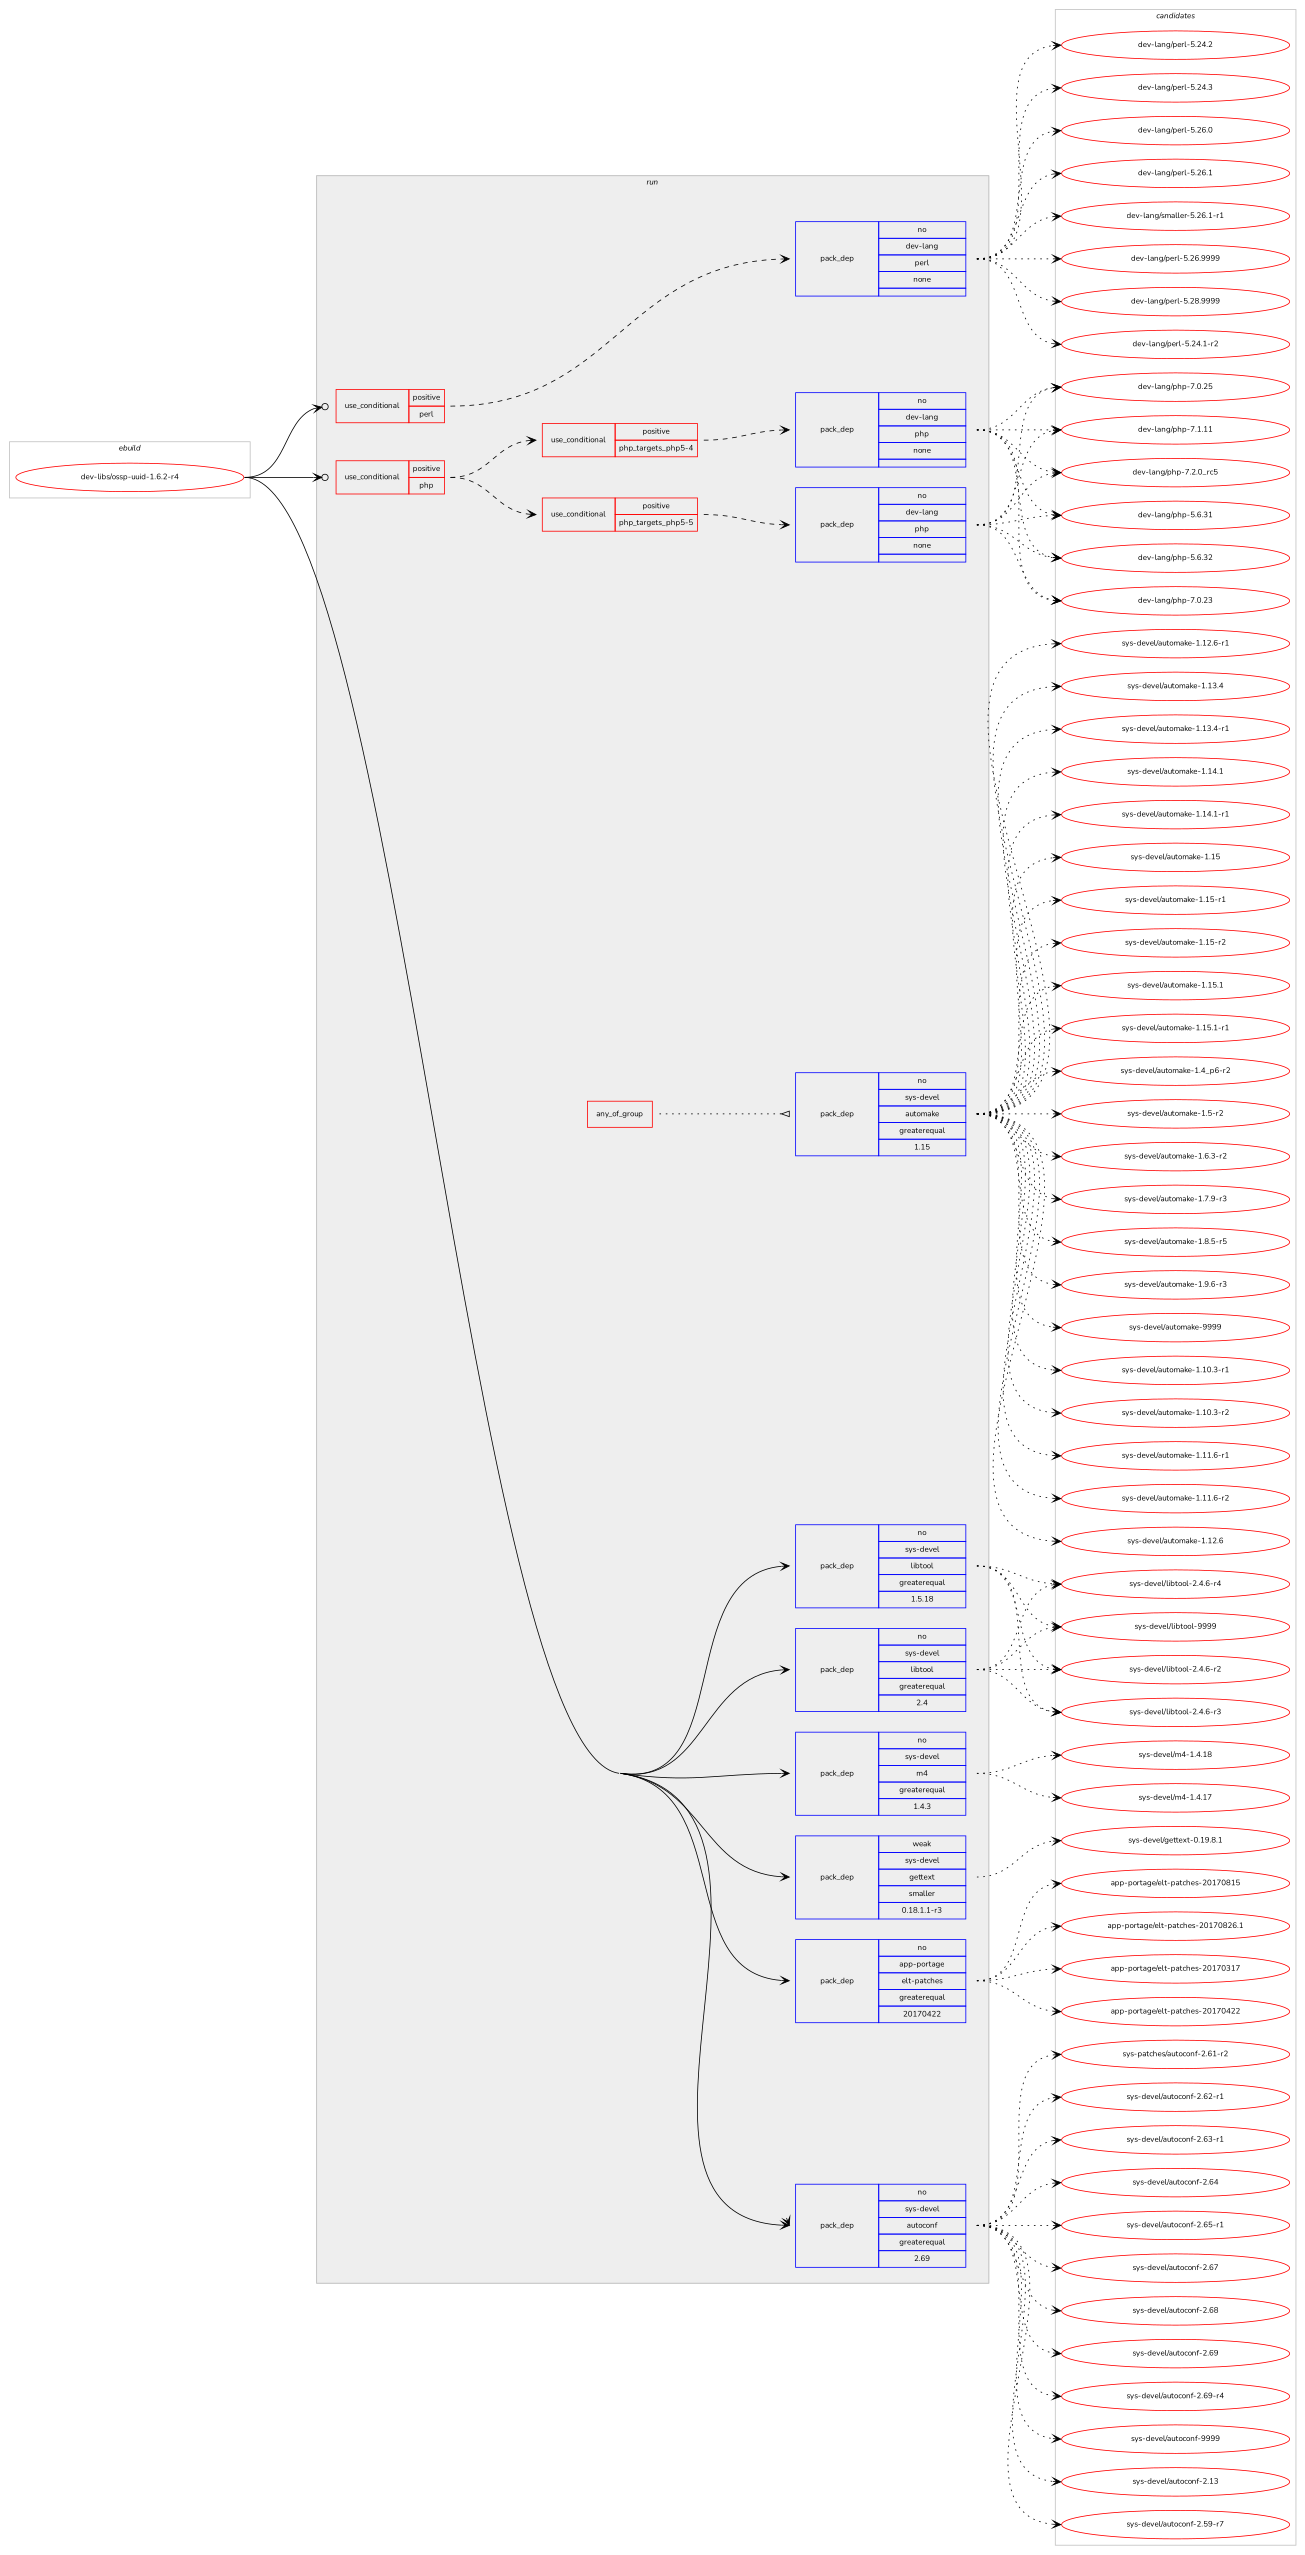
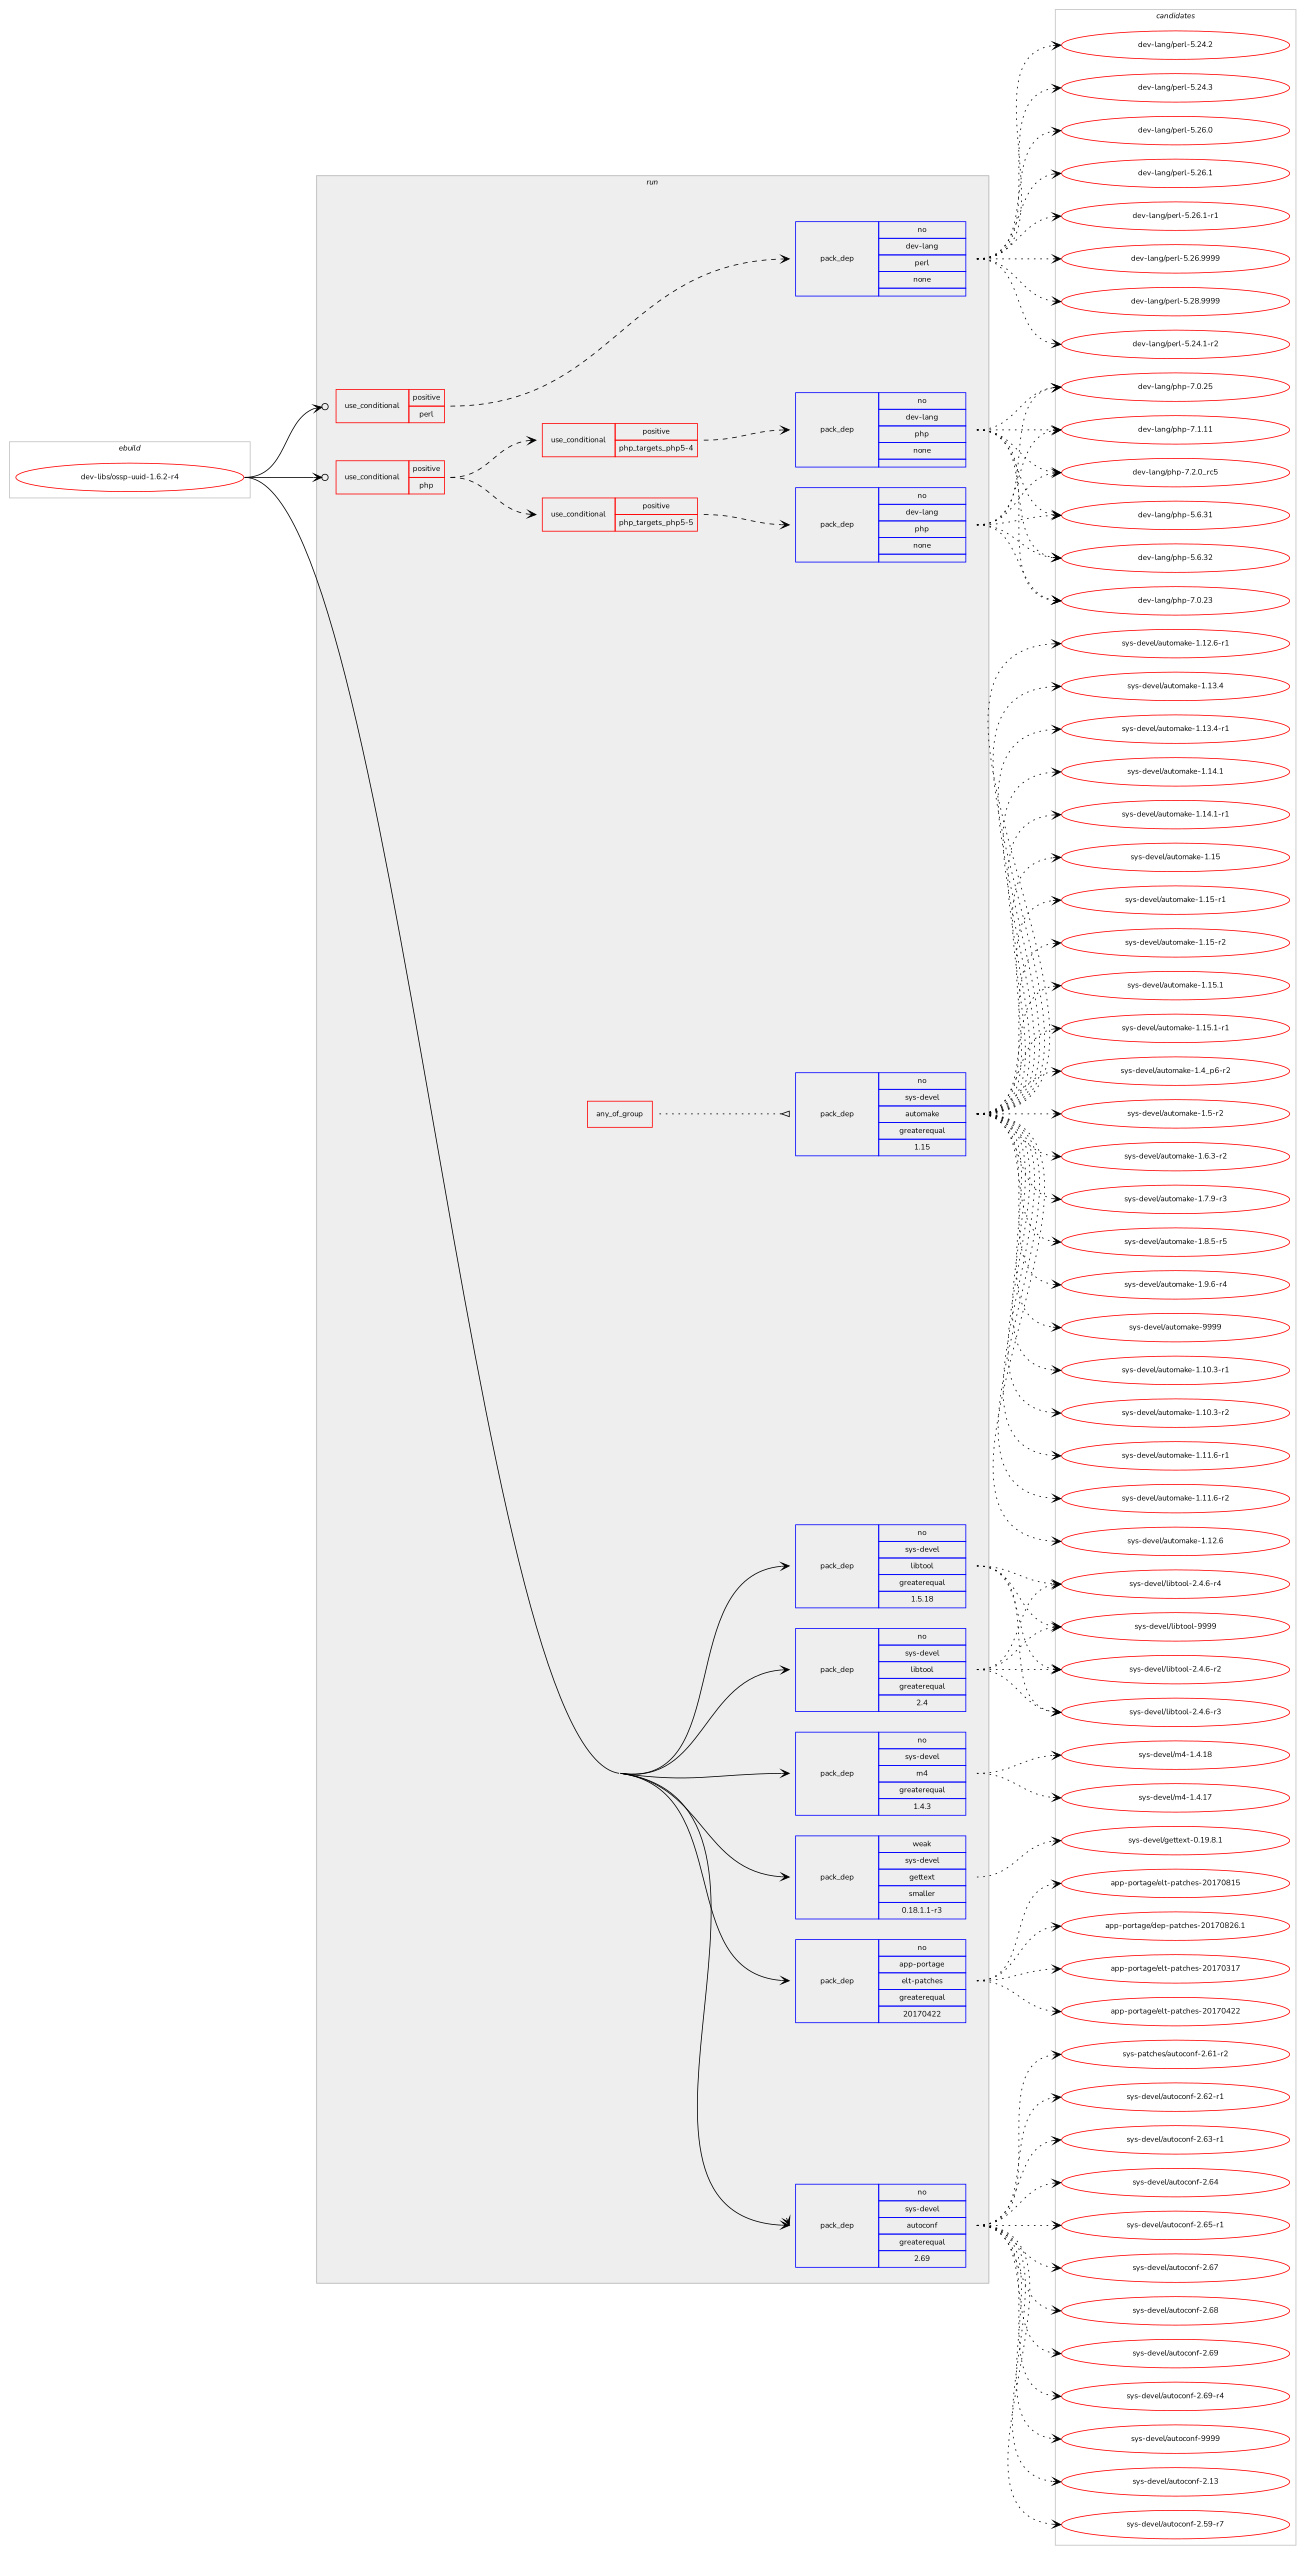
(1176, 216) -> (1176, 216)
(1176, 1285) -> (1176, 1285)
(1176, 1926) -> (1176, 1926)
